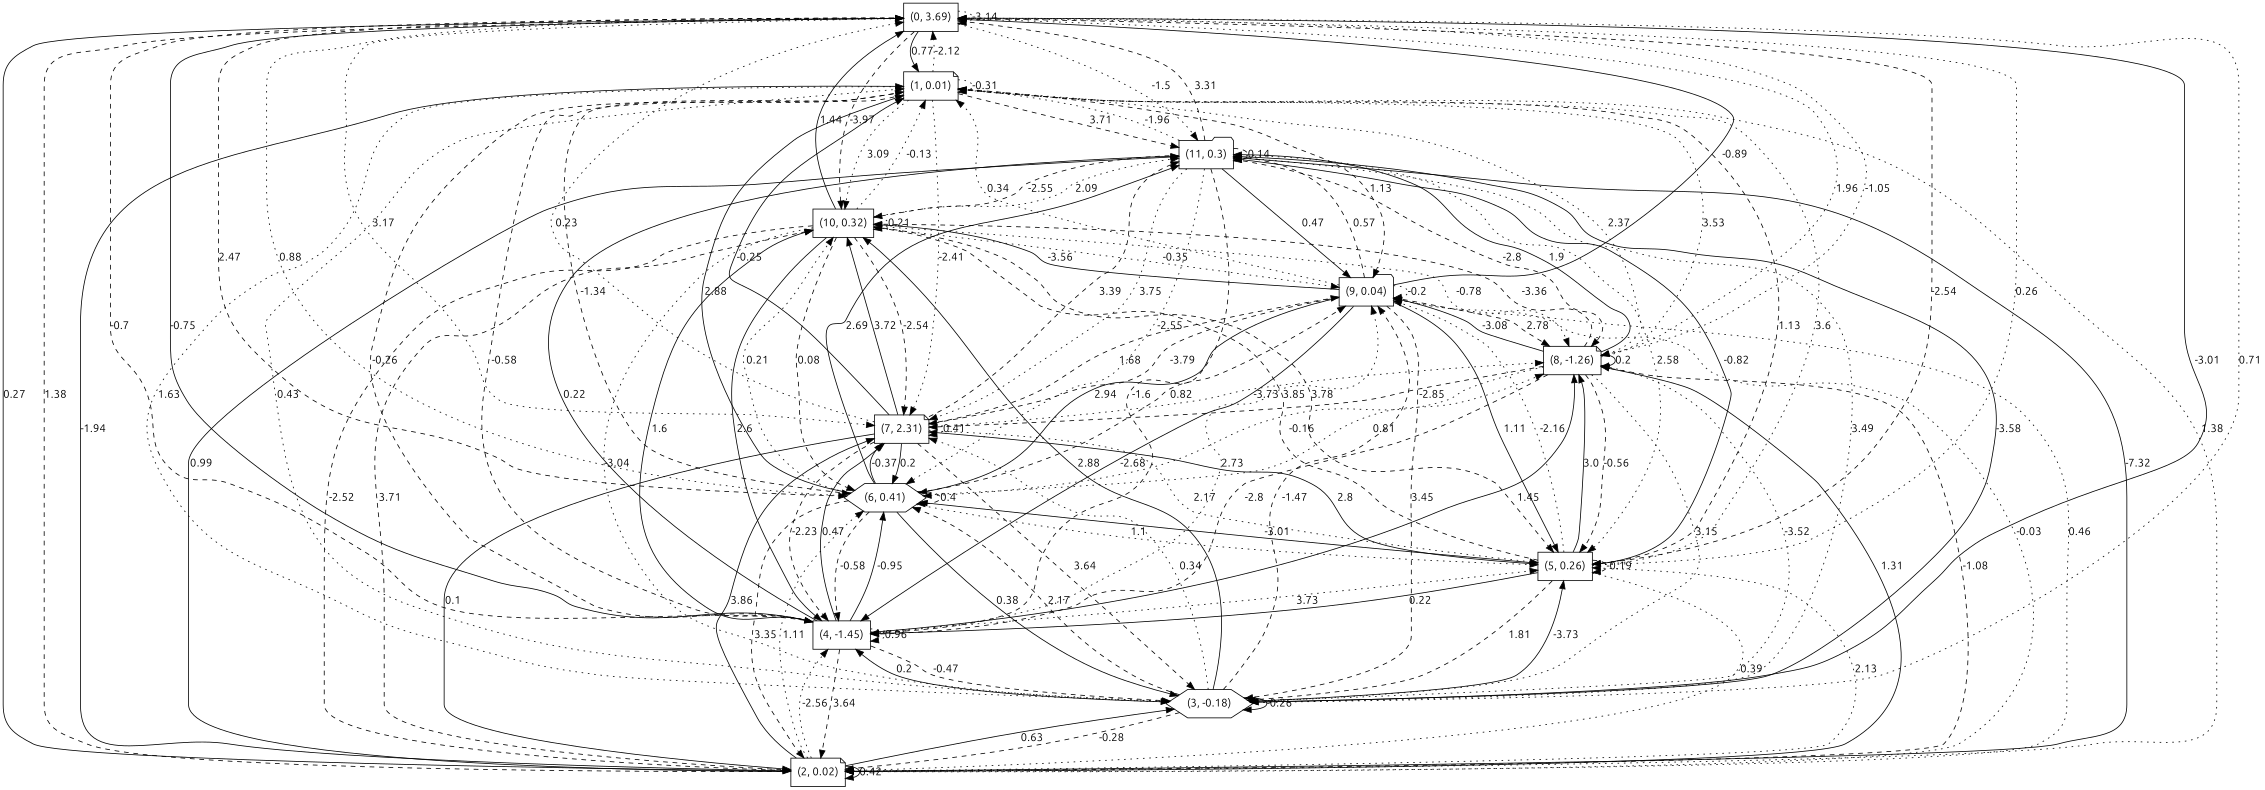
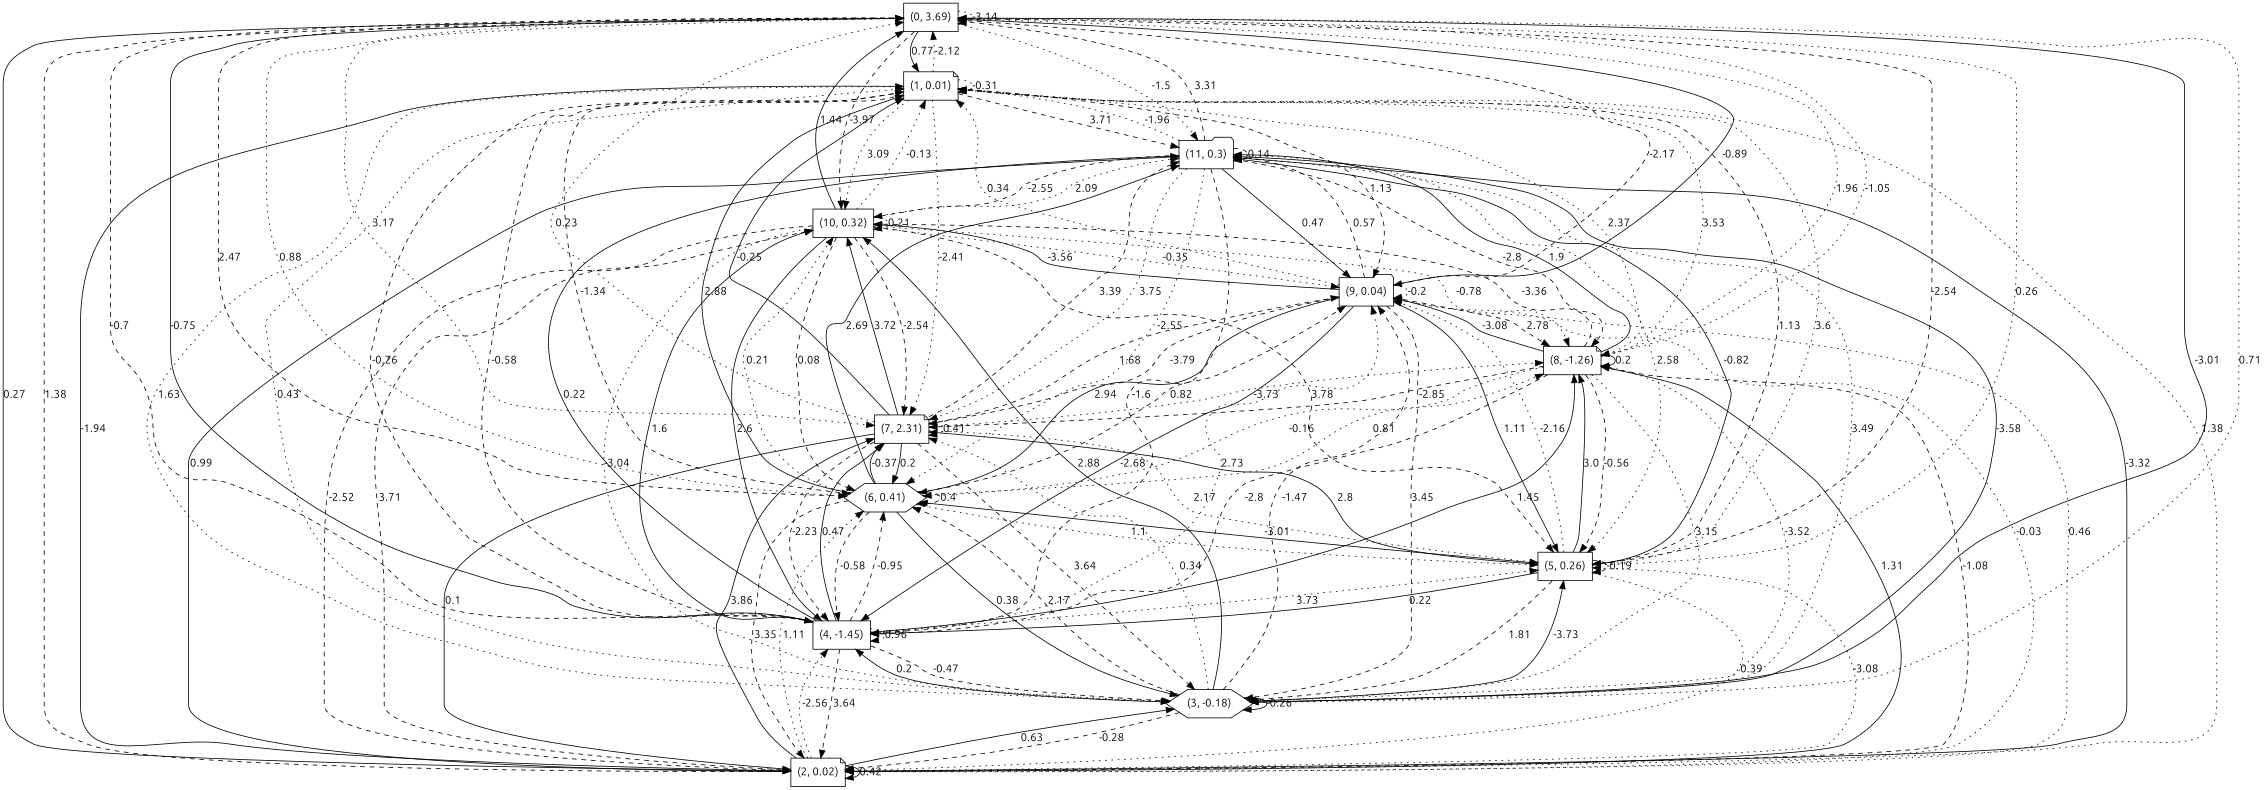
none -> (1462, 74)
(1246, 348) -> none
(2138, 463) -> (2138, 463)
(872, 572) -> (872, 572)
(1866, 669) -> (1866, 669)
